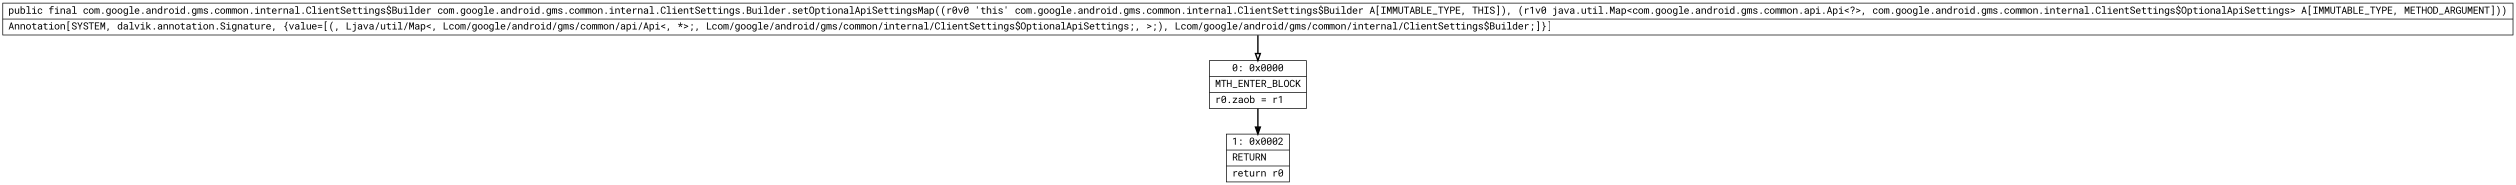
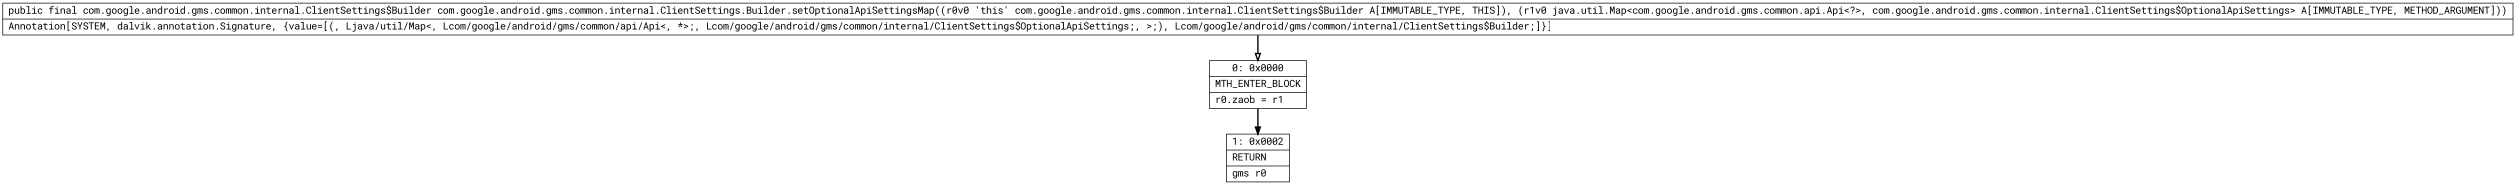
(1258, 174) -> (1249, 174)
